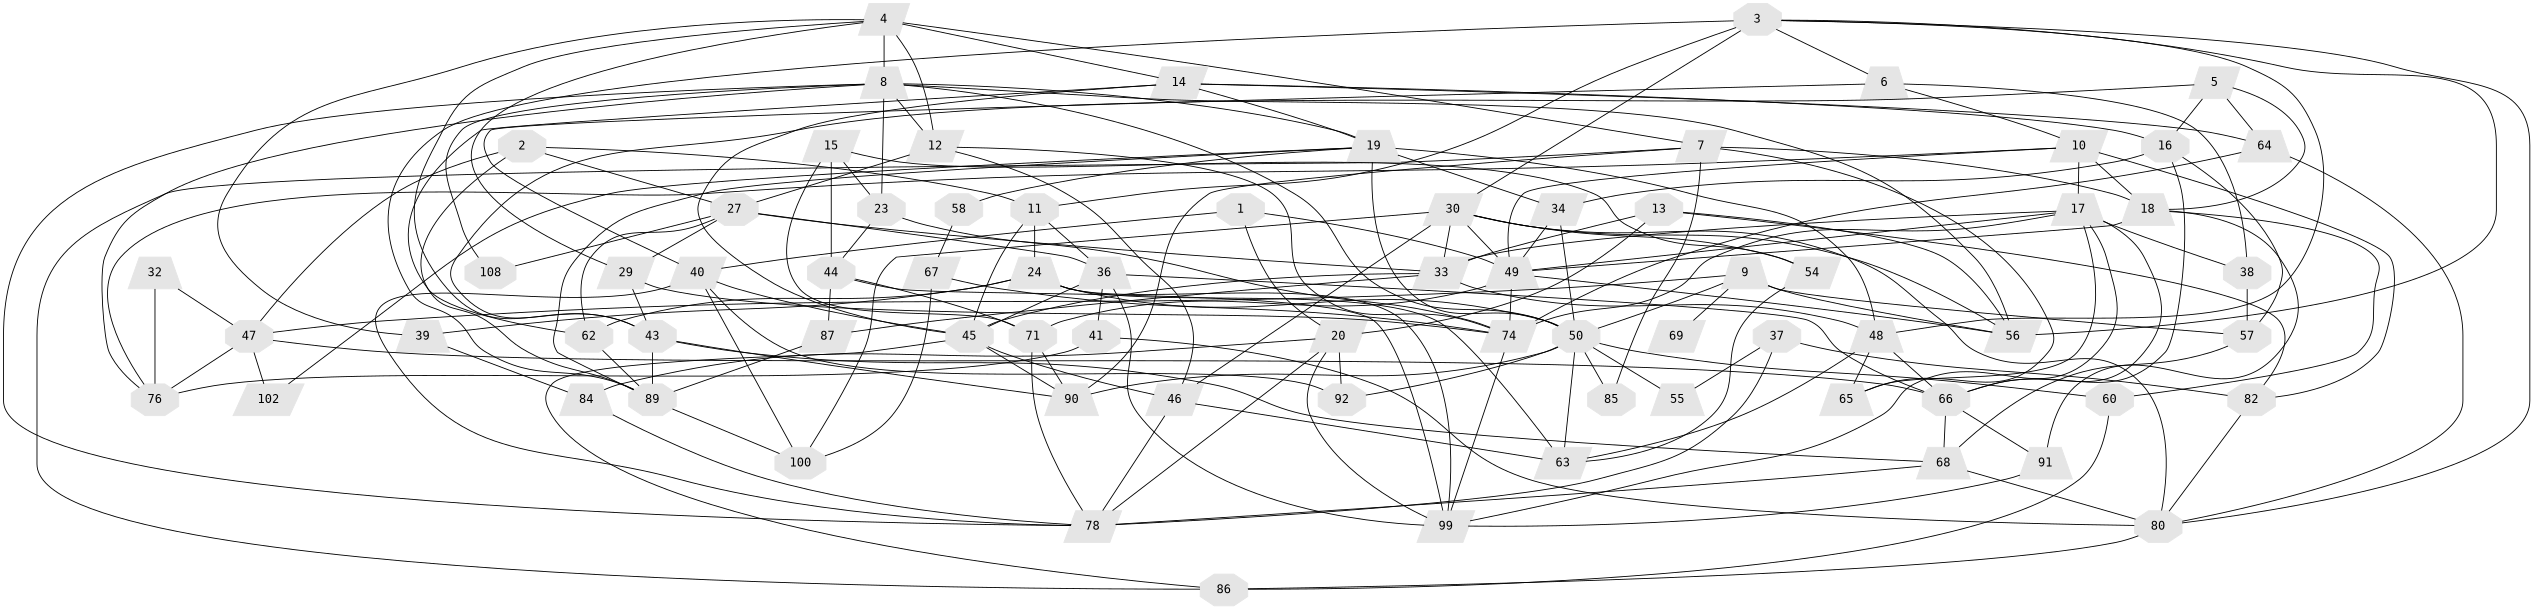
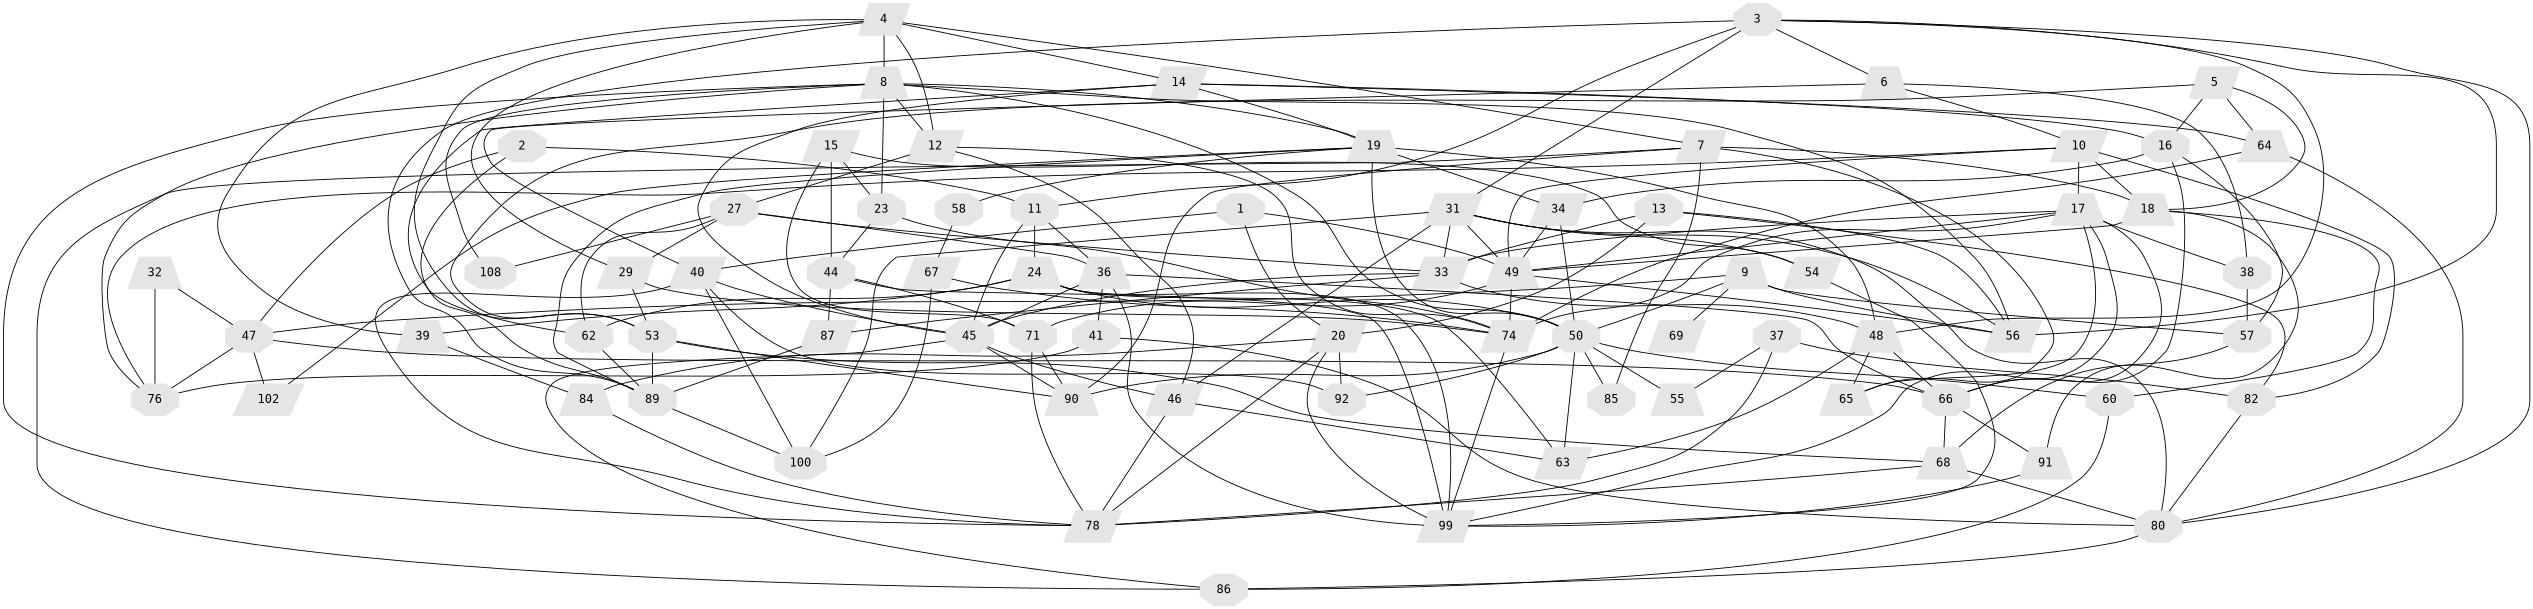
(628, 178) -> none
(1453, 210) -> (1453, 210)
(652, 336) -> (652, 336)
(1718, 408) -> (1991, 459)
